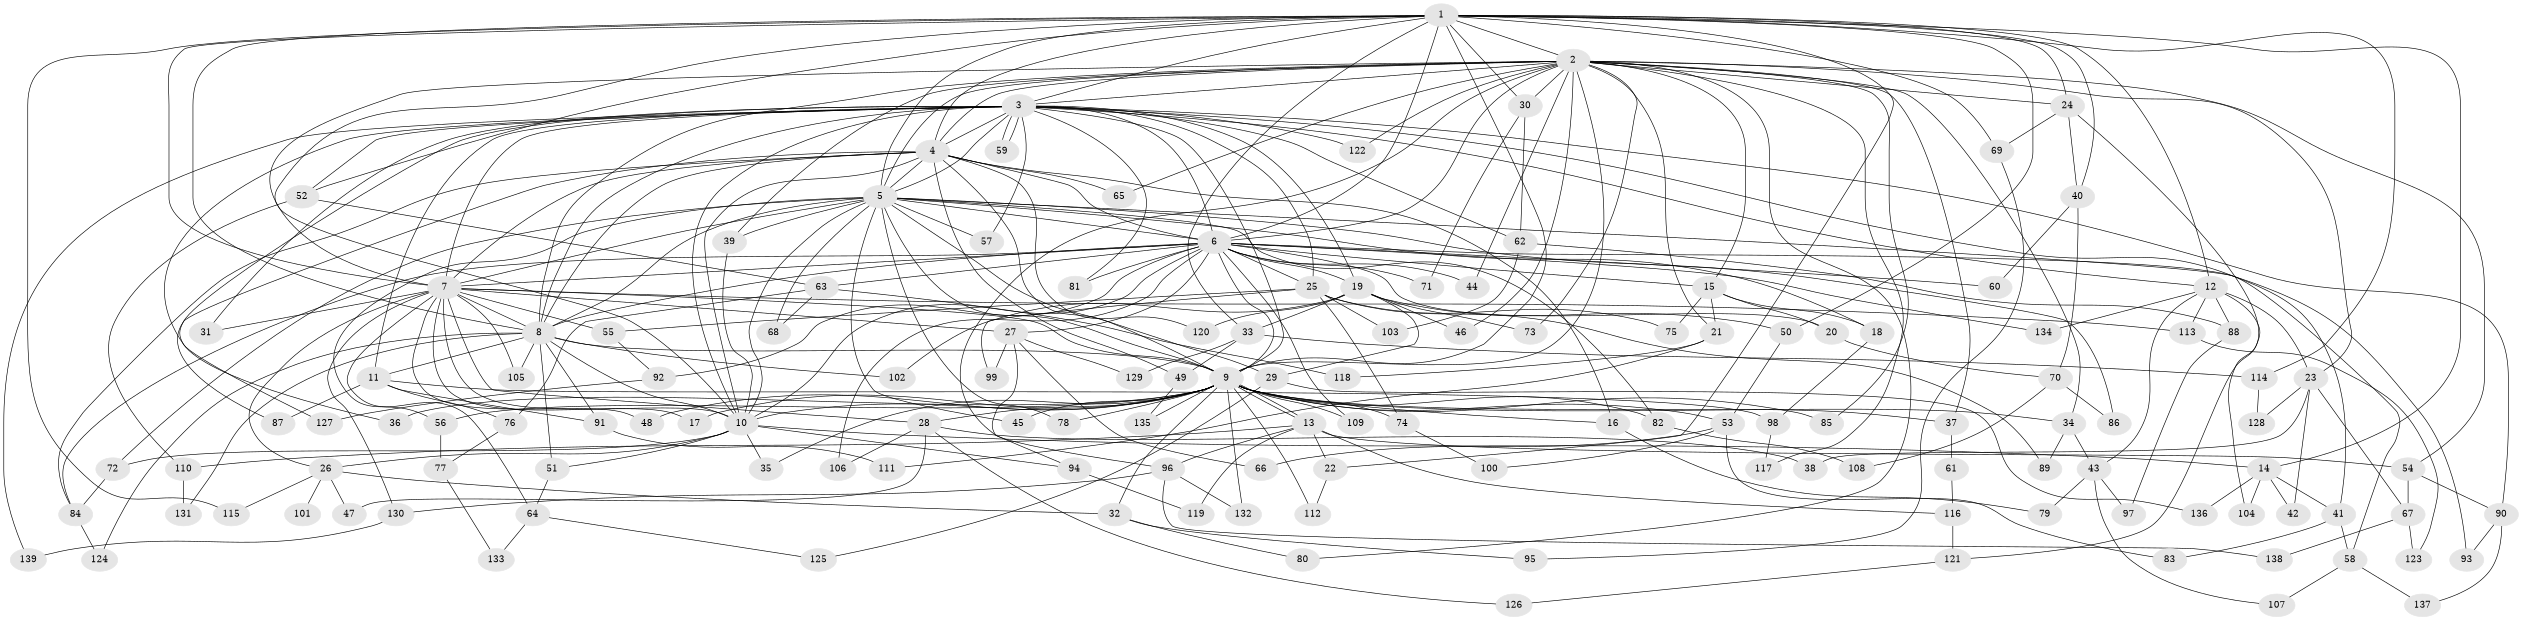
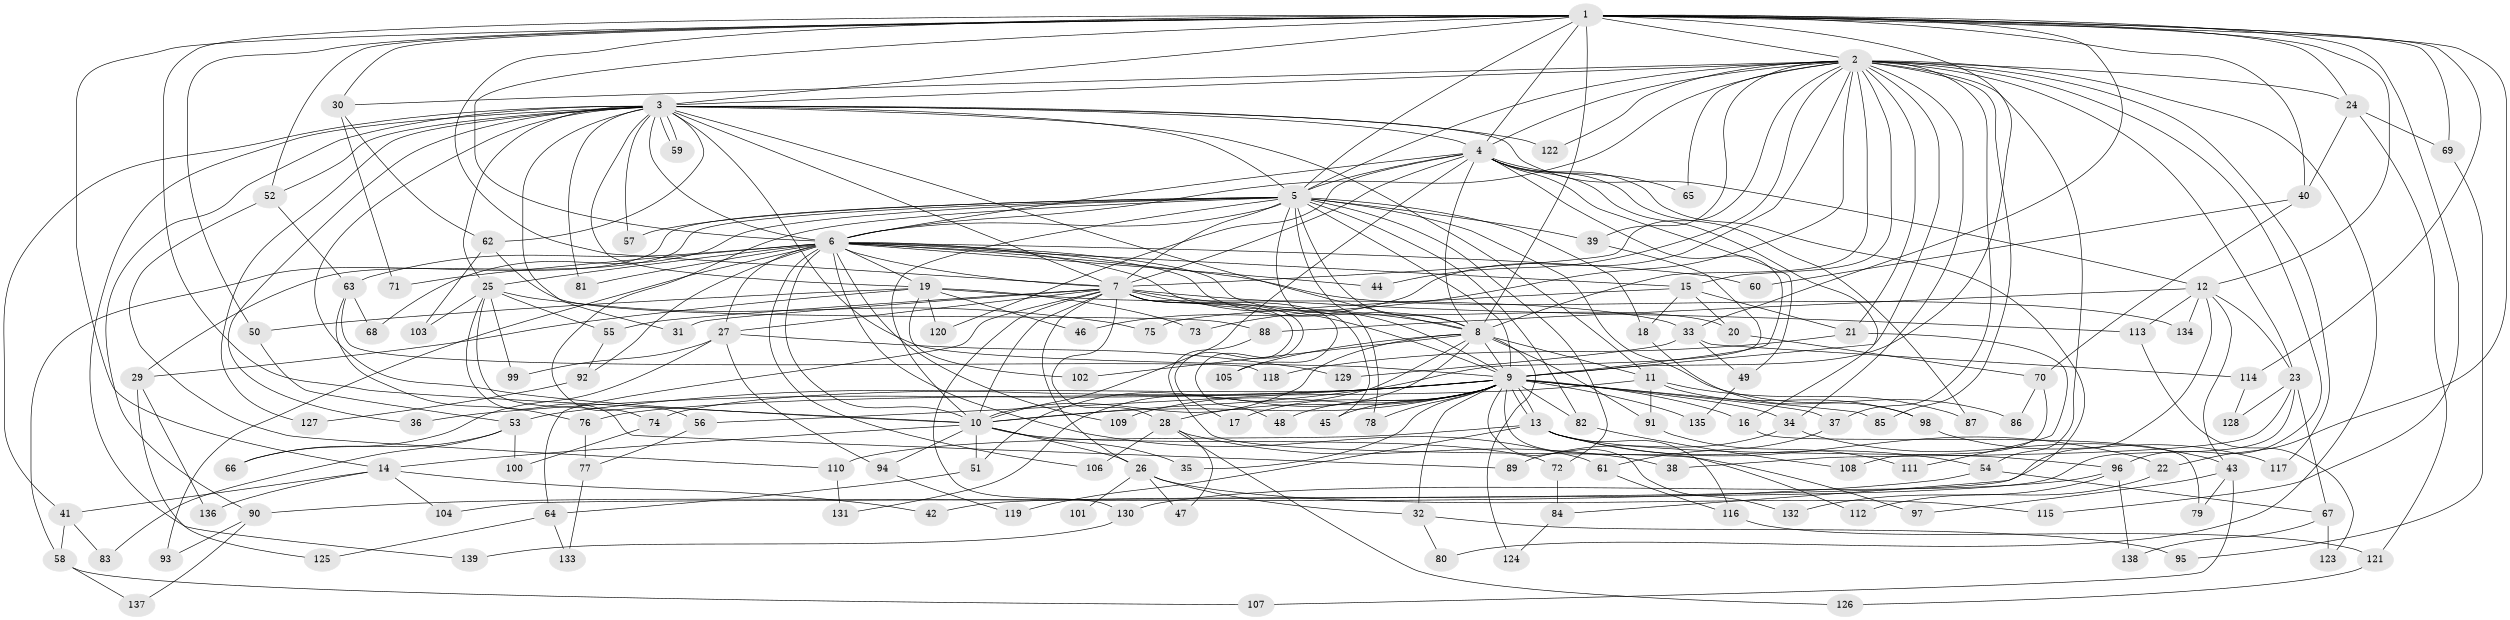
(614, 259) -> (1214, 446)
